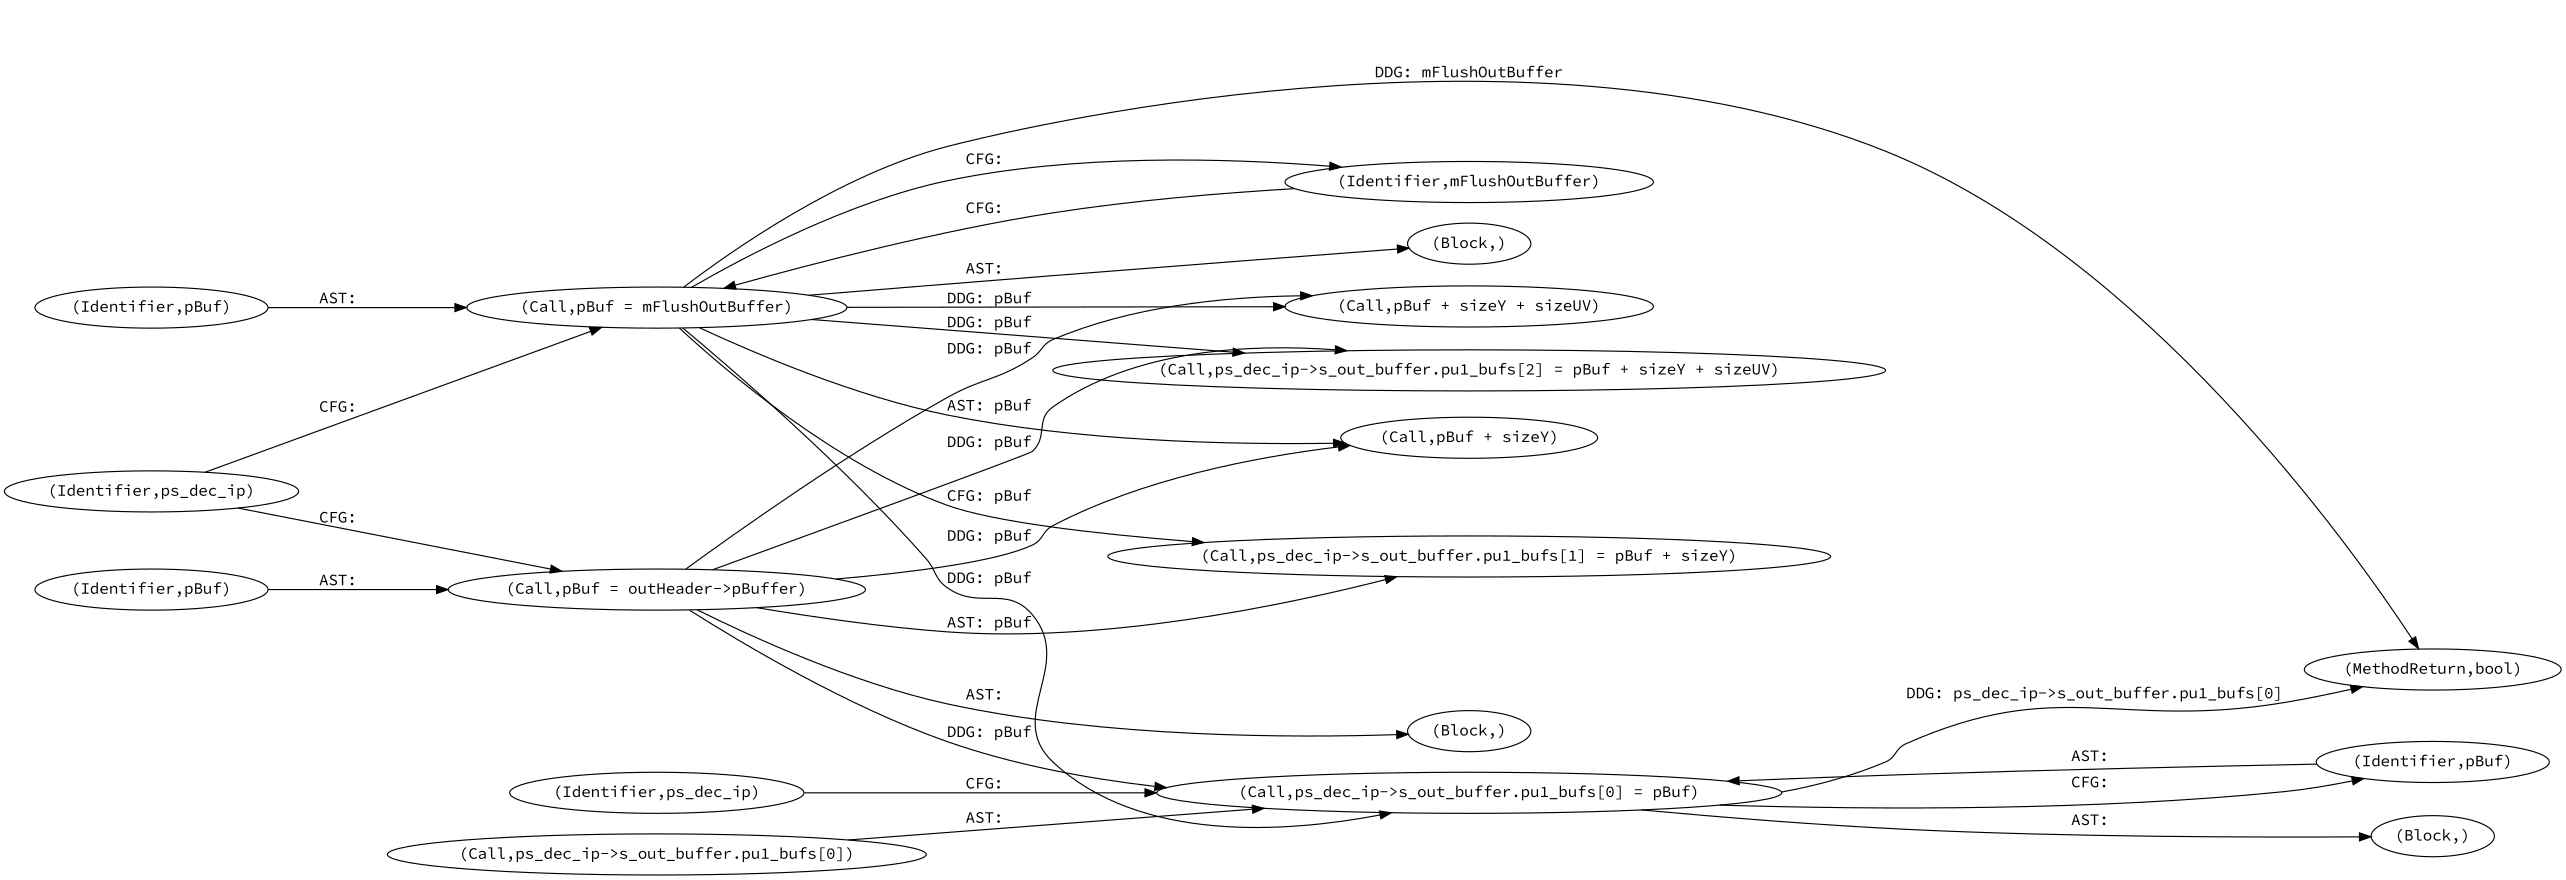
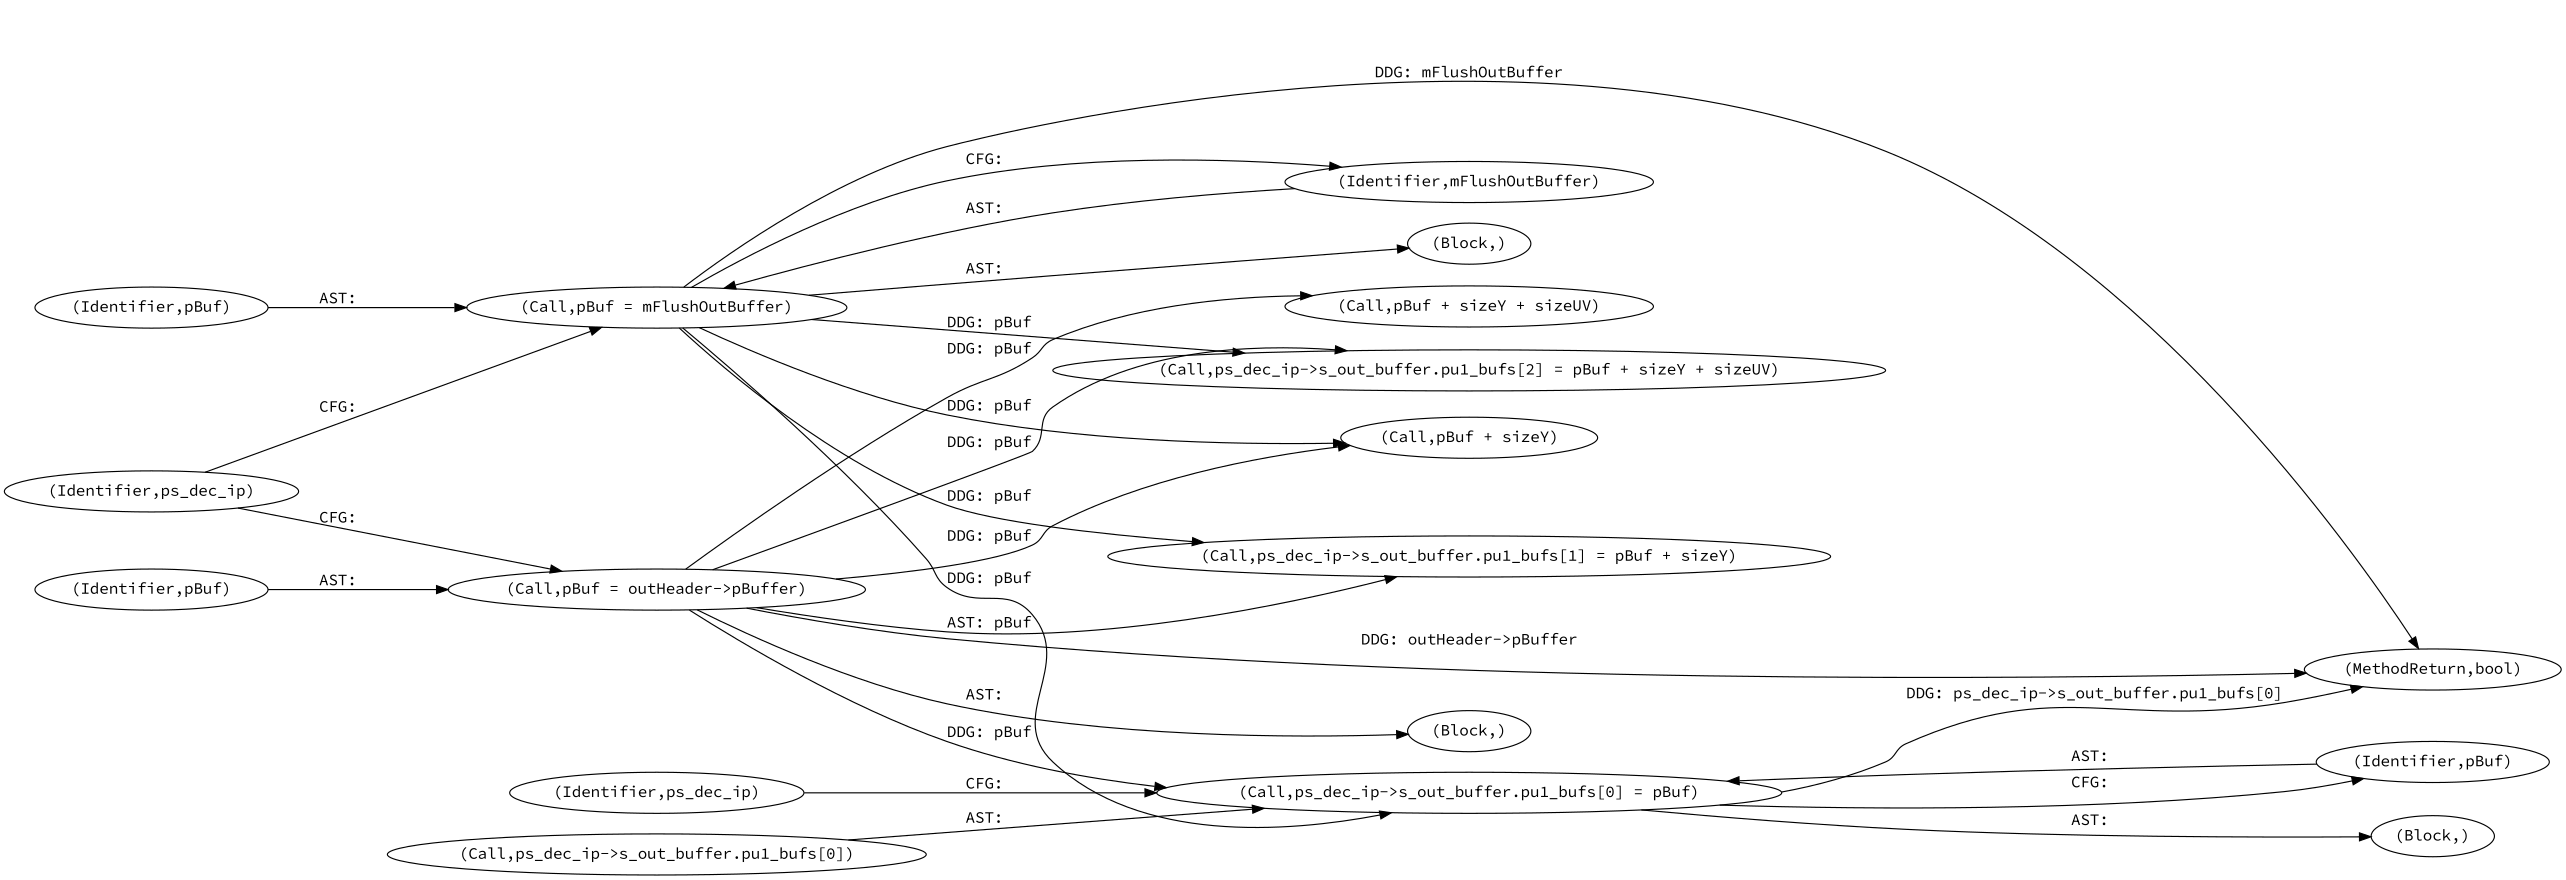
(990, 209) -> (990, 209)
(1060, 307) -> none
(990, 406) -> (990, 406)
(990, 497) -> (990, 497)
none -> (1519, 672)
